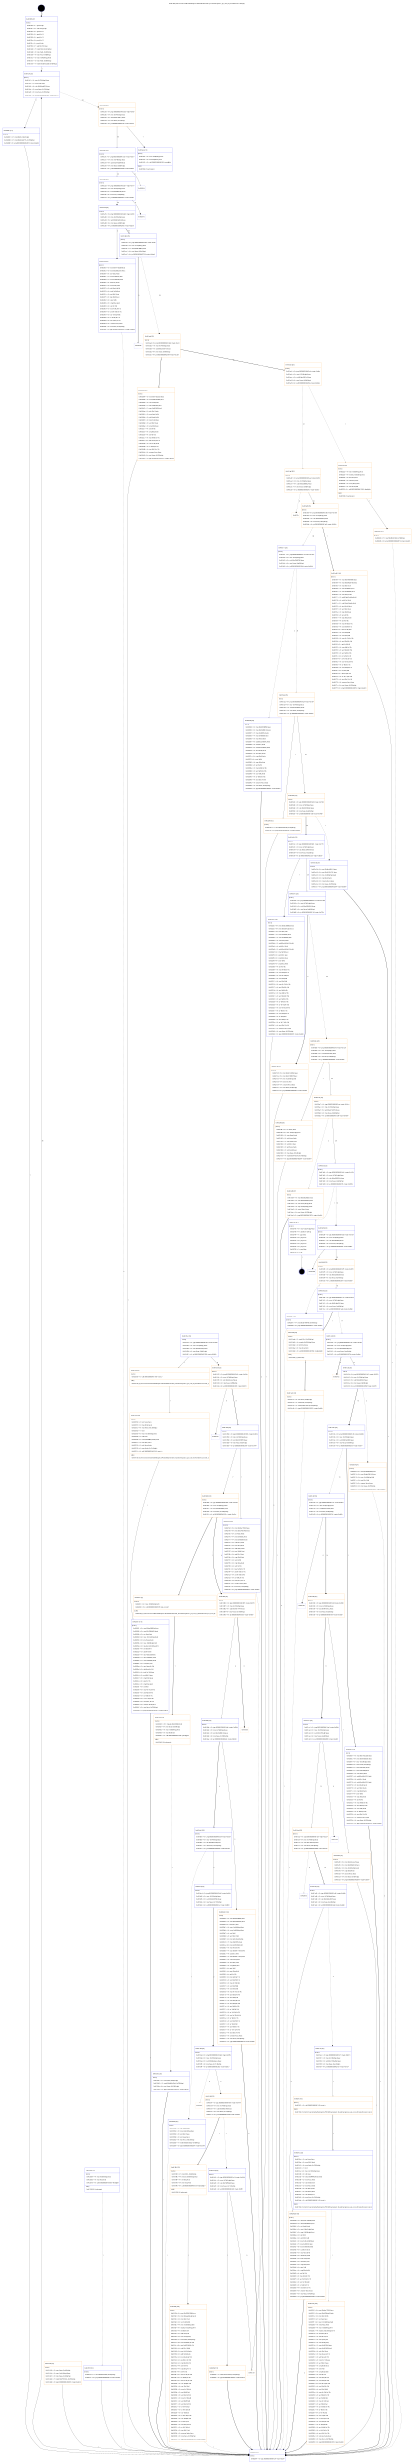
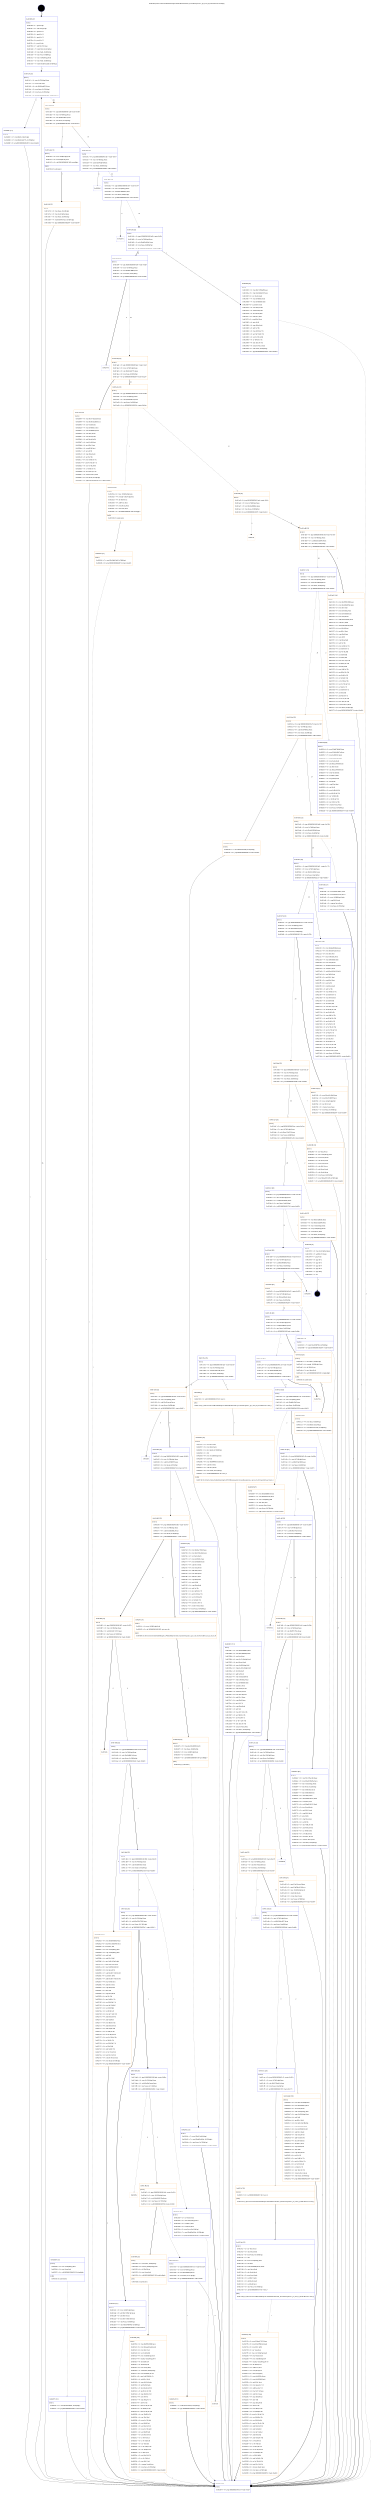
none -> (62, 186)
none -> (127, 2316)
